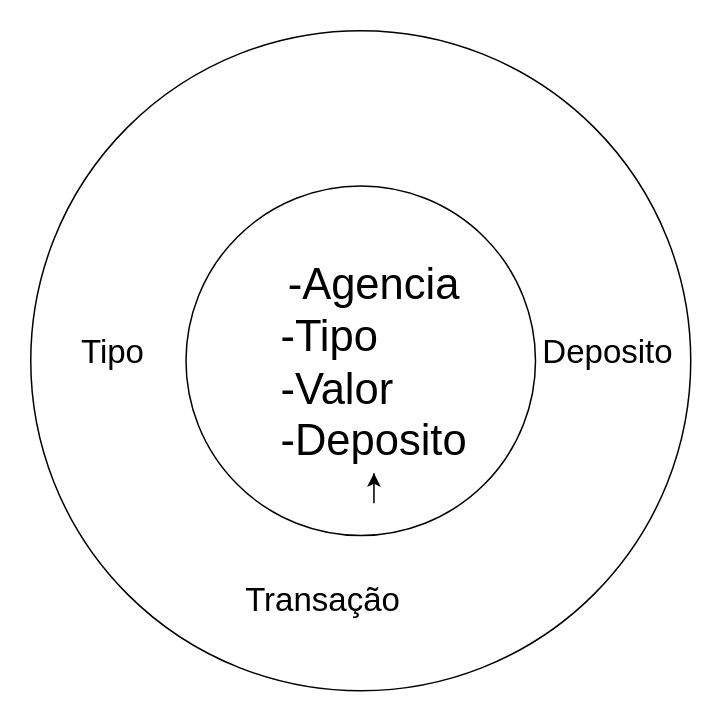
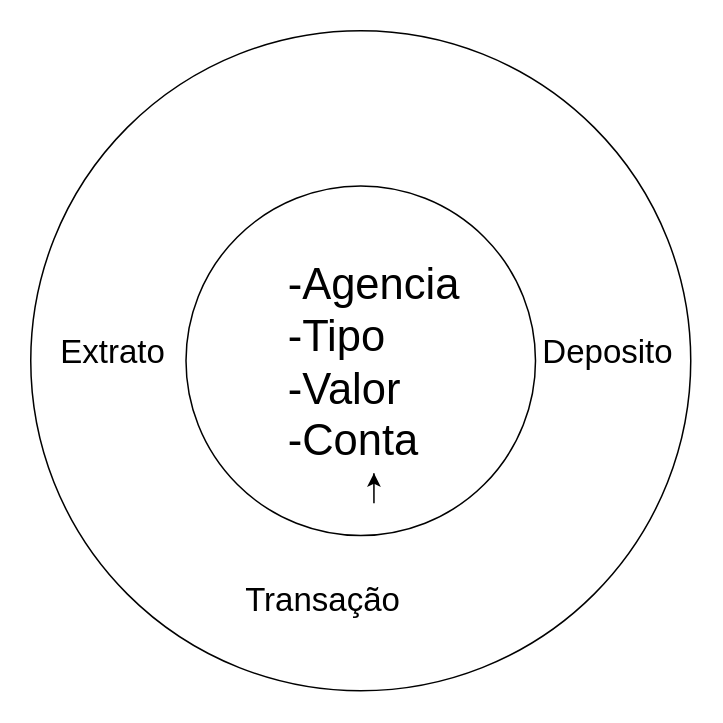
(374, 302) -> (374, 302)
(113, 345) -> (113, 345)
